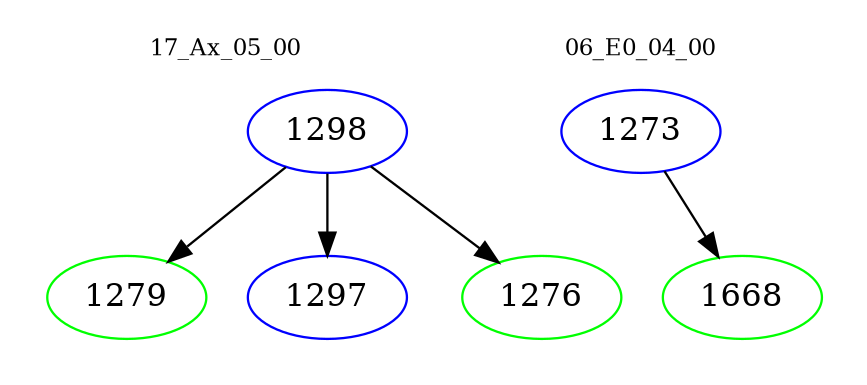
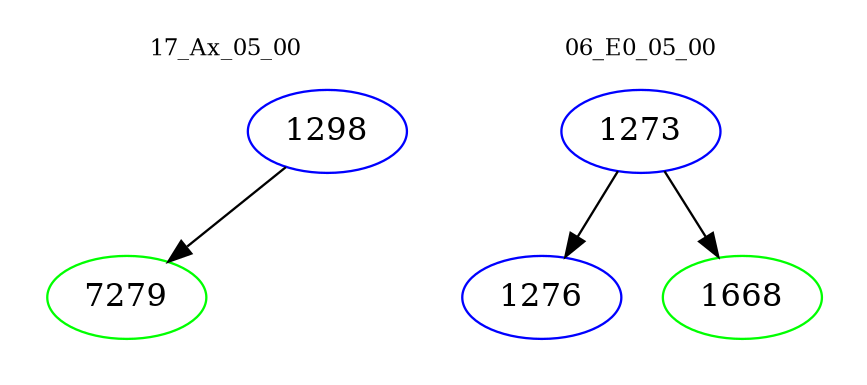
(641, 50) -> (641, 50)
(409, 195) -> (598, 204)
(127, 297) -> (127, 297)
(327, 297) -> none
(542, 297) -> (542, 297)
